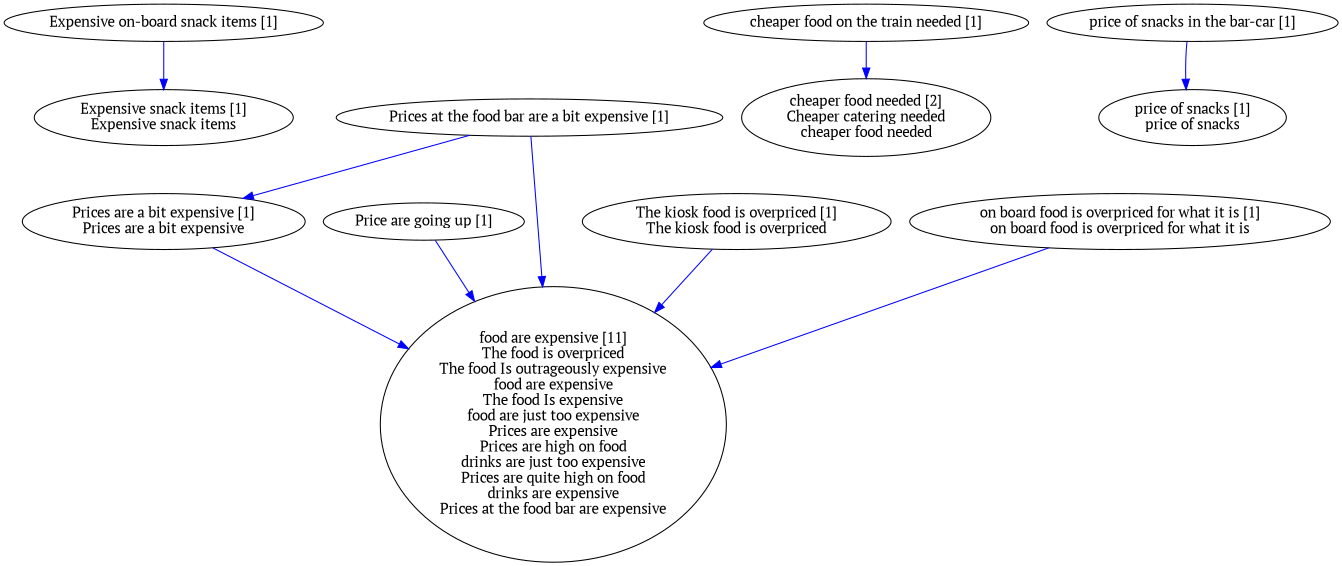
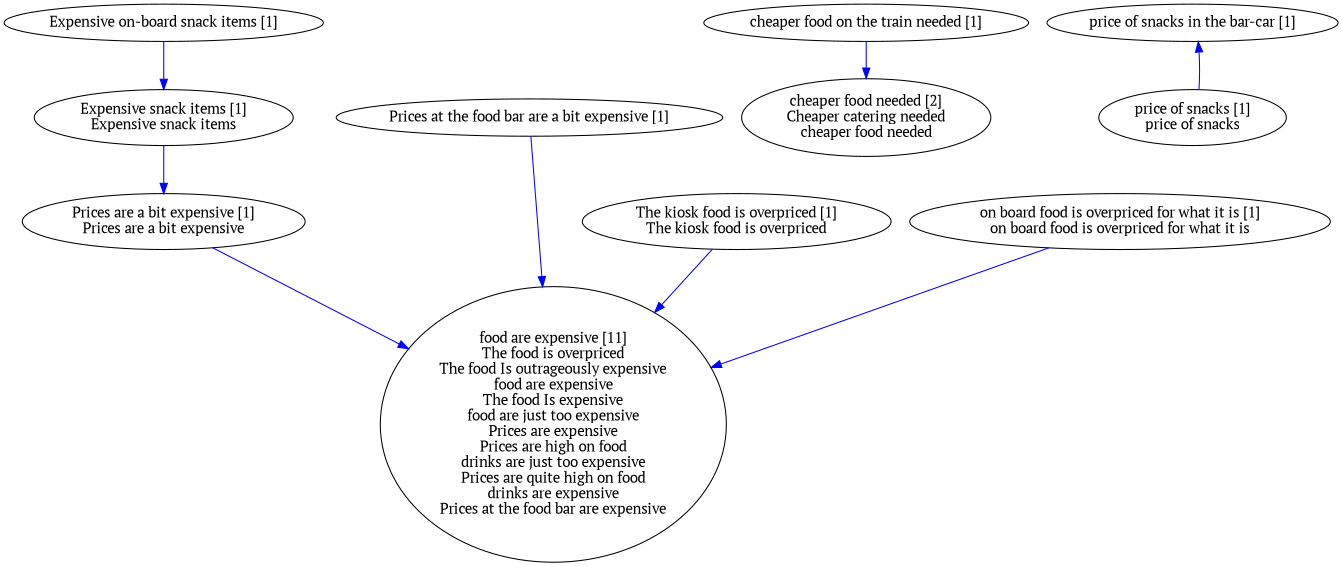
(1186, 60) -> (1200, 71)
(361, 165) -> (164, 164)
(424, 222) -> none
